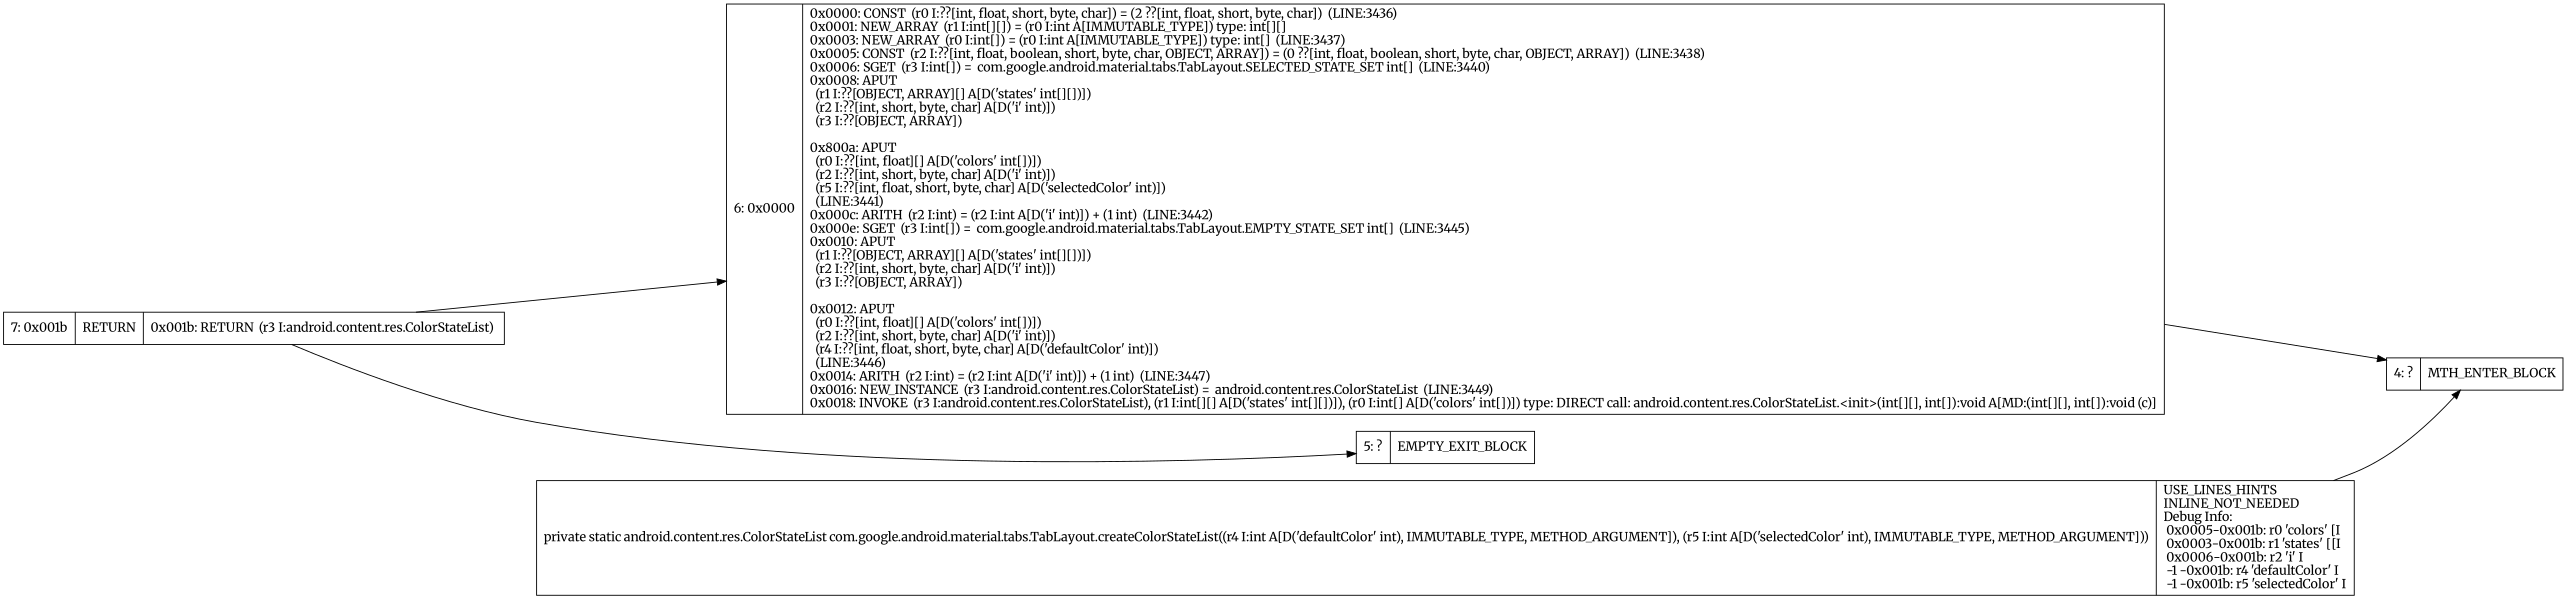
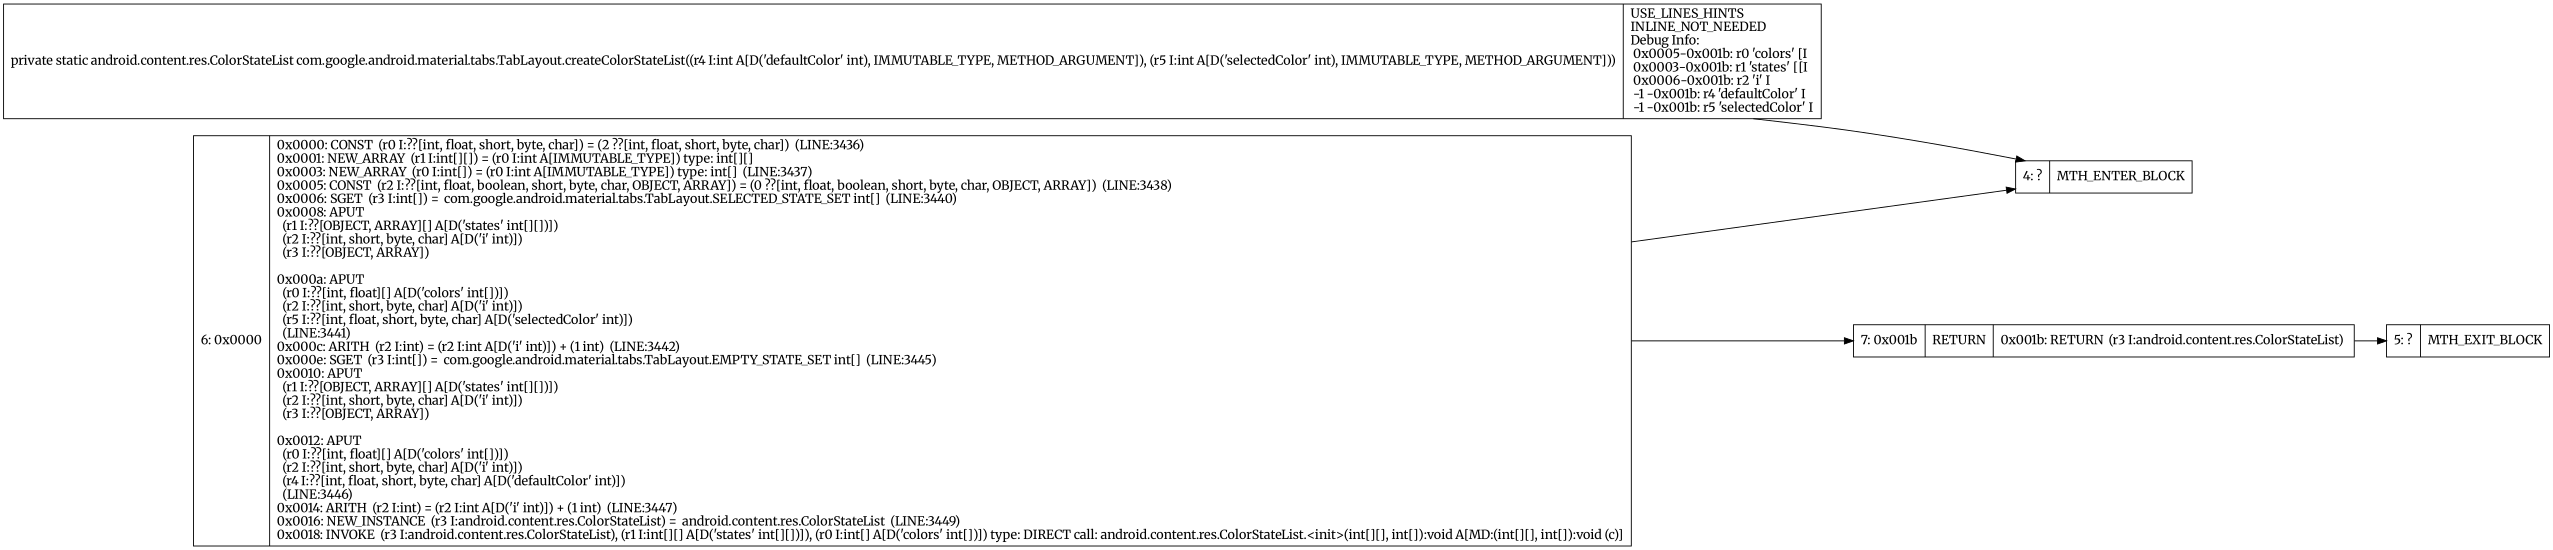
(856, 148) -> (323, 280)
(566, 297) -> (1738, 341)
(1462, 447) -> (2485, 340)
